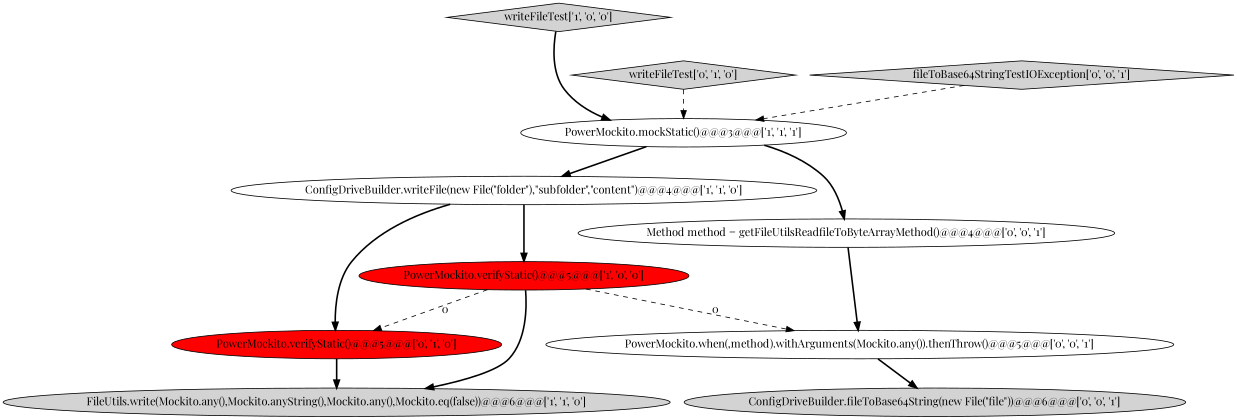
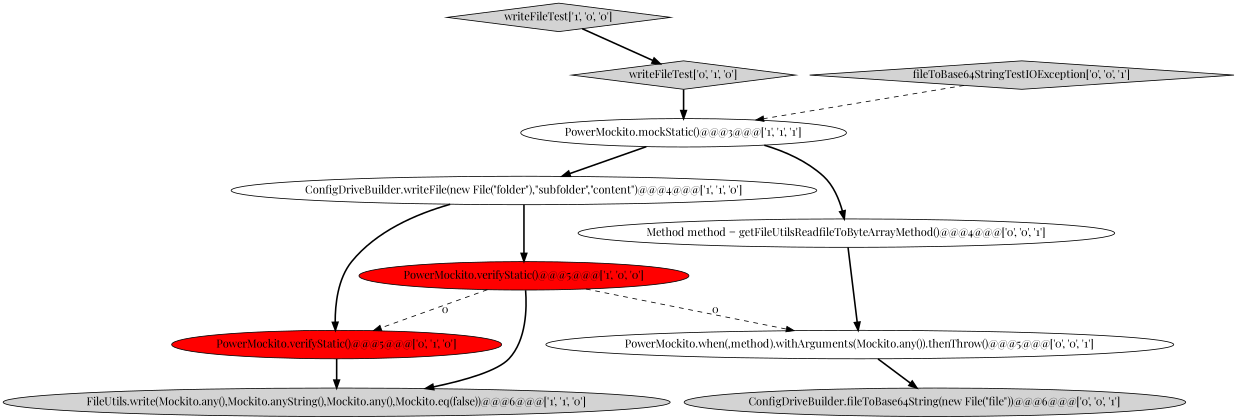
(561, 84) -> (618, 45)
(684, 100) -> (684, 100)
